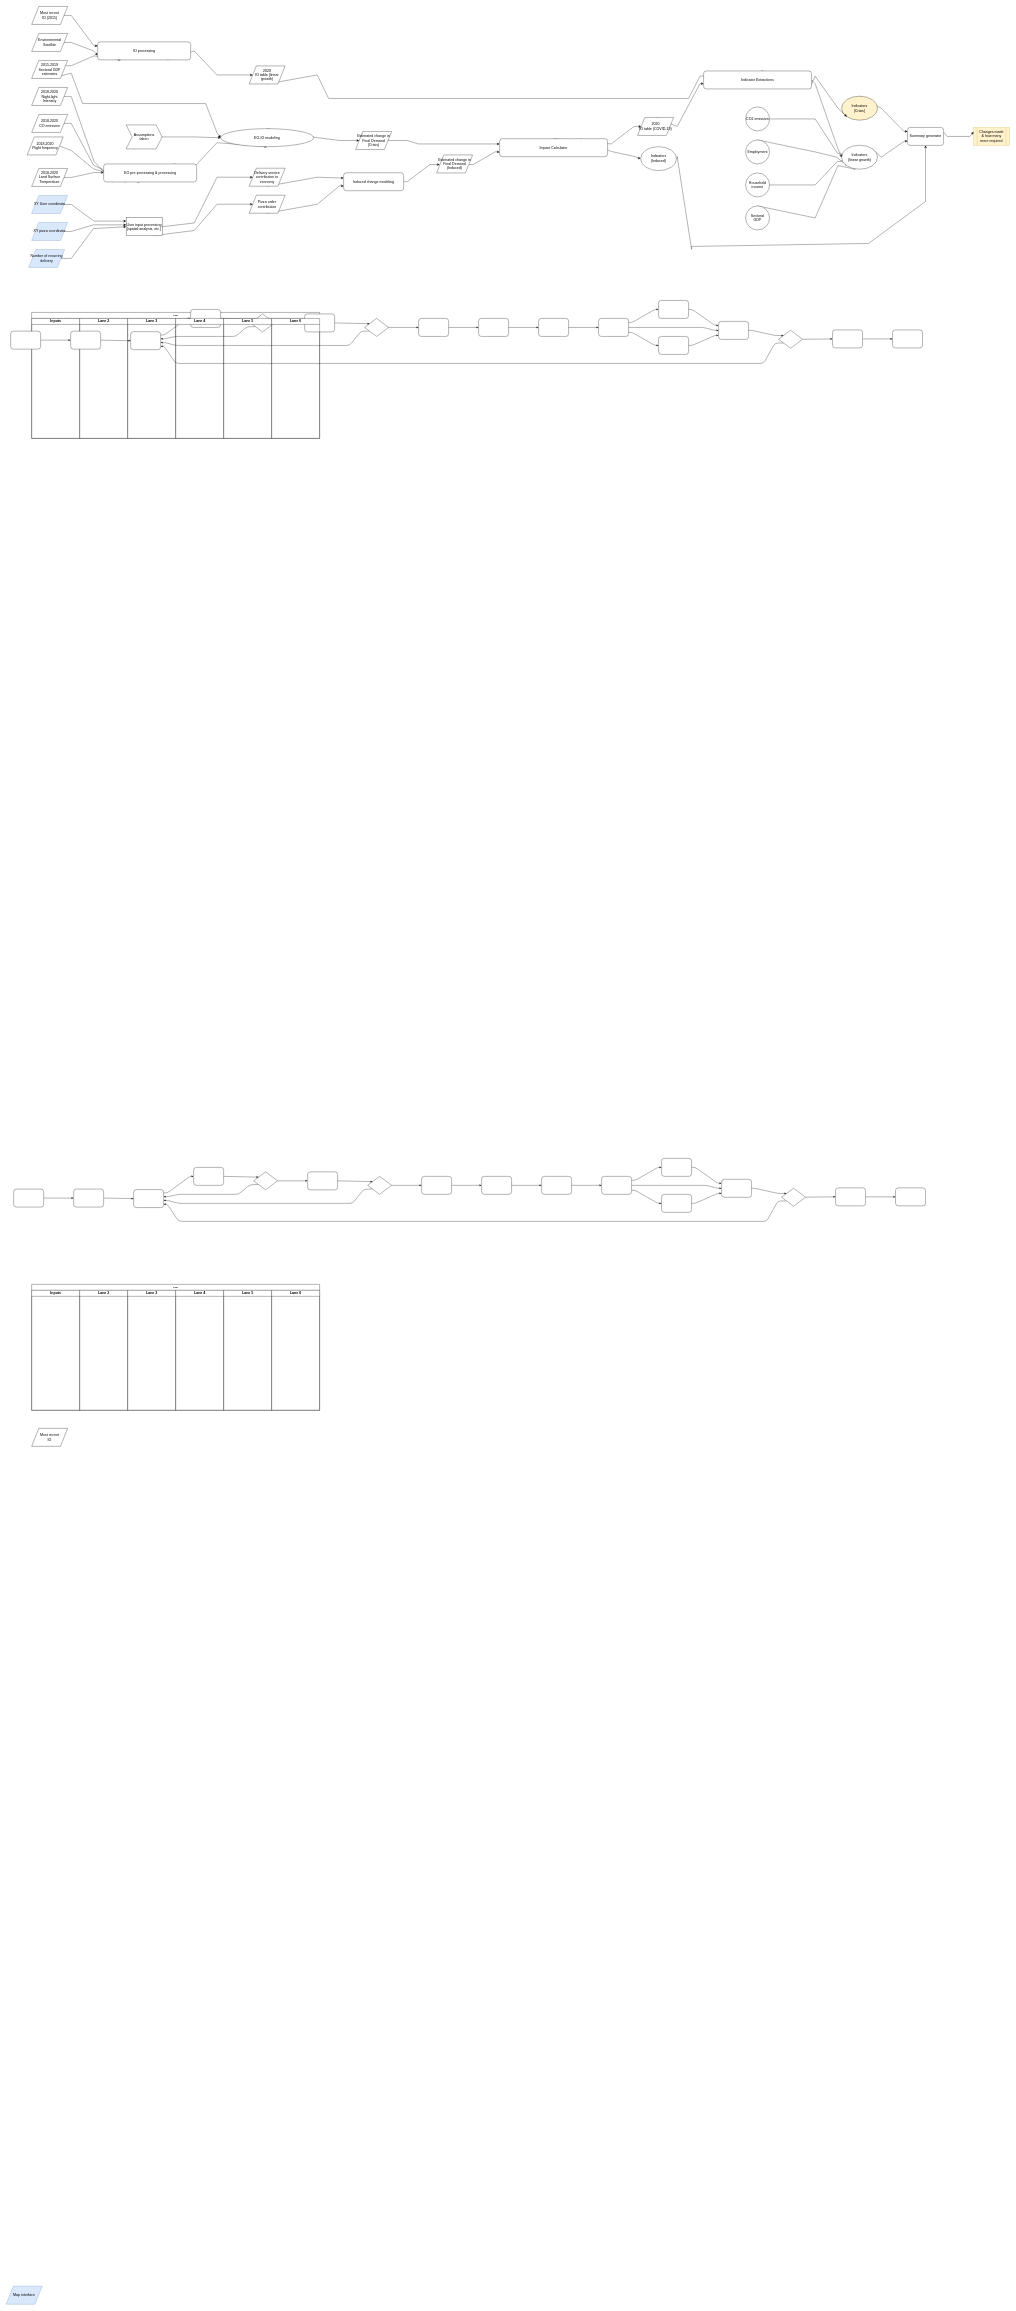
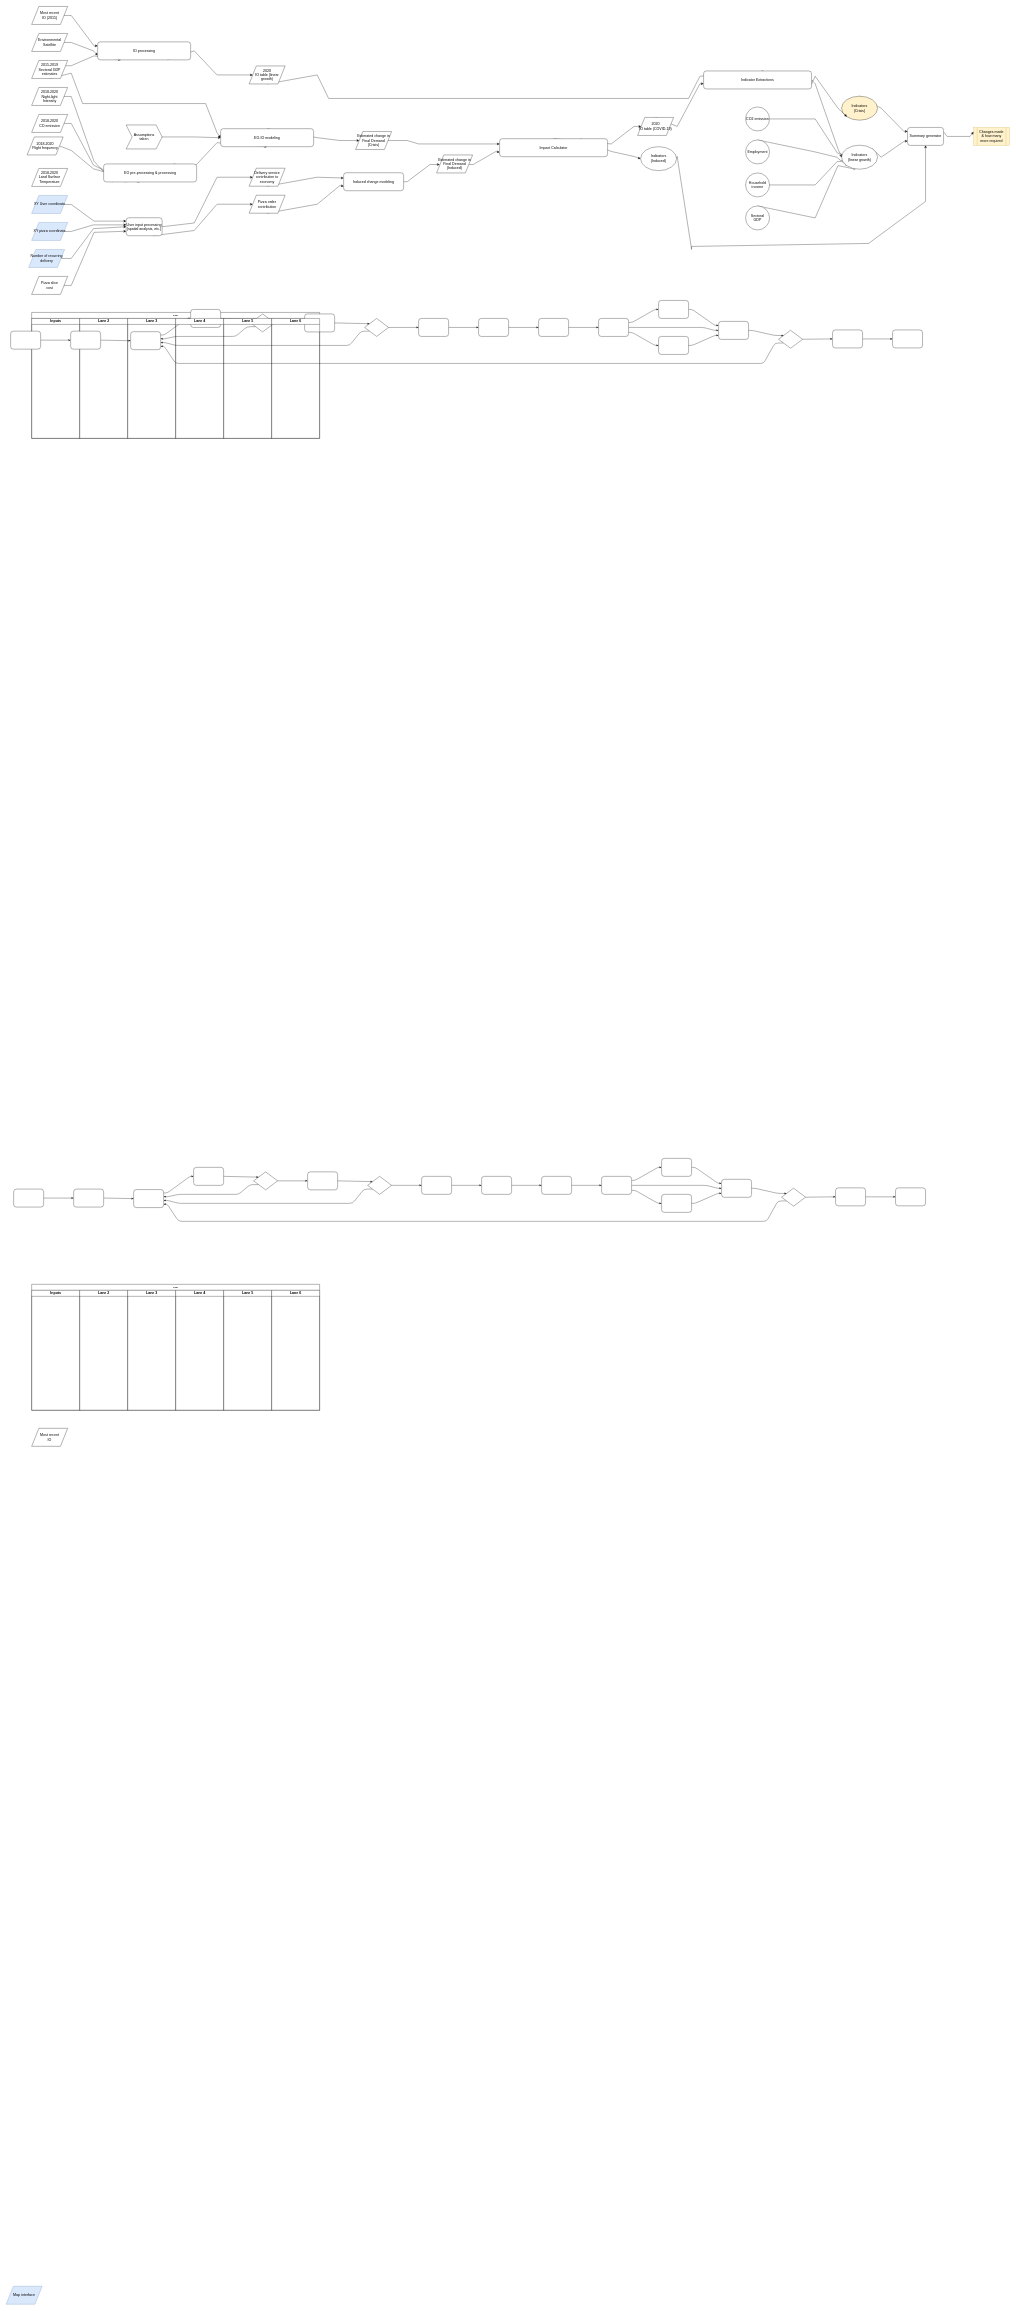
(267, 137) -> (267, 137)
(100, 172) -> none
(144, 226) -> (144, 226)
none -> (123, 231)
none -> (50, 285)
